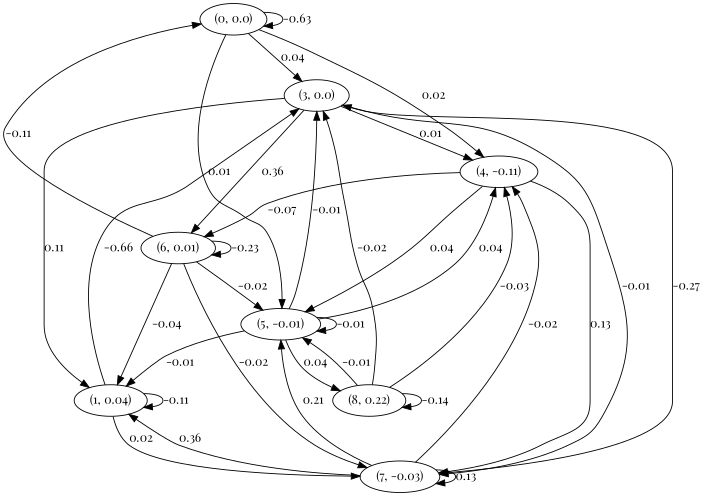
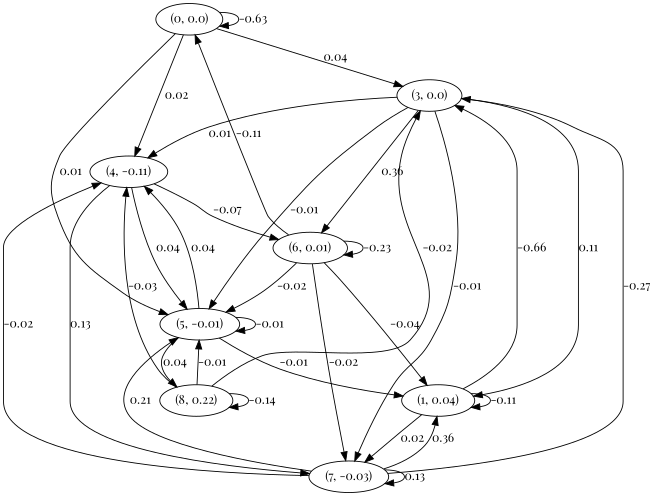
(310, 216) -> (300, 193)
